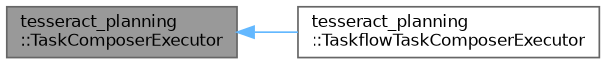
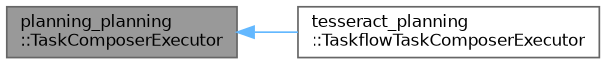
(122, 32) -> (122, 32)
